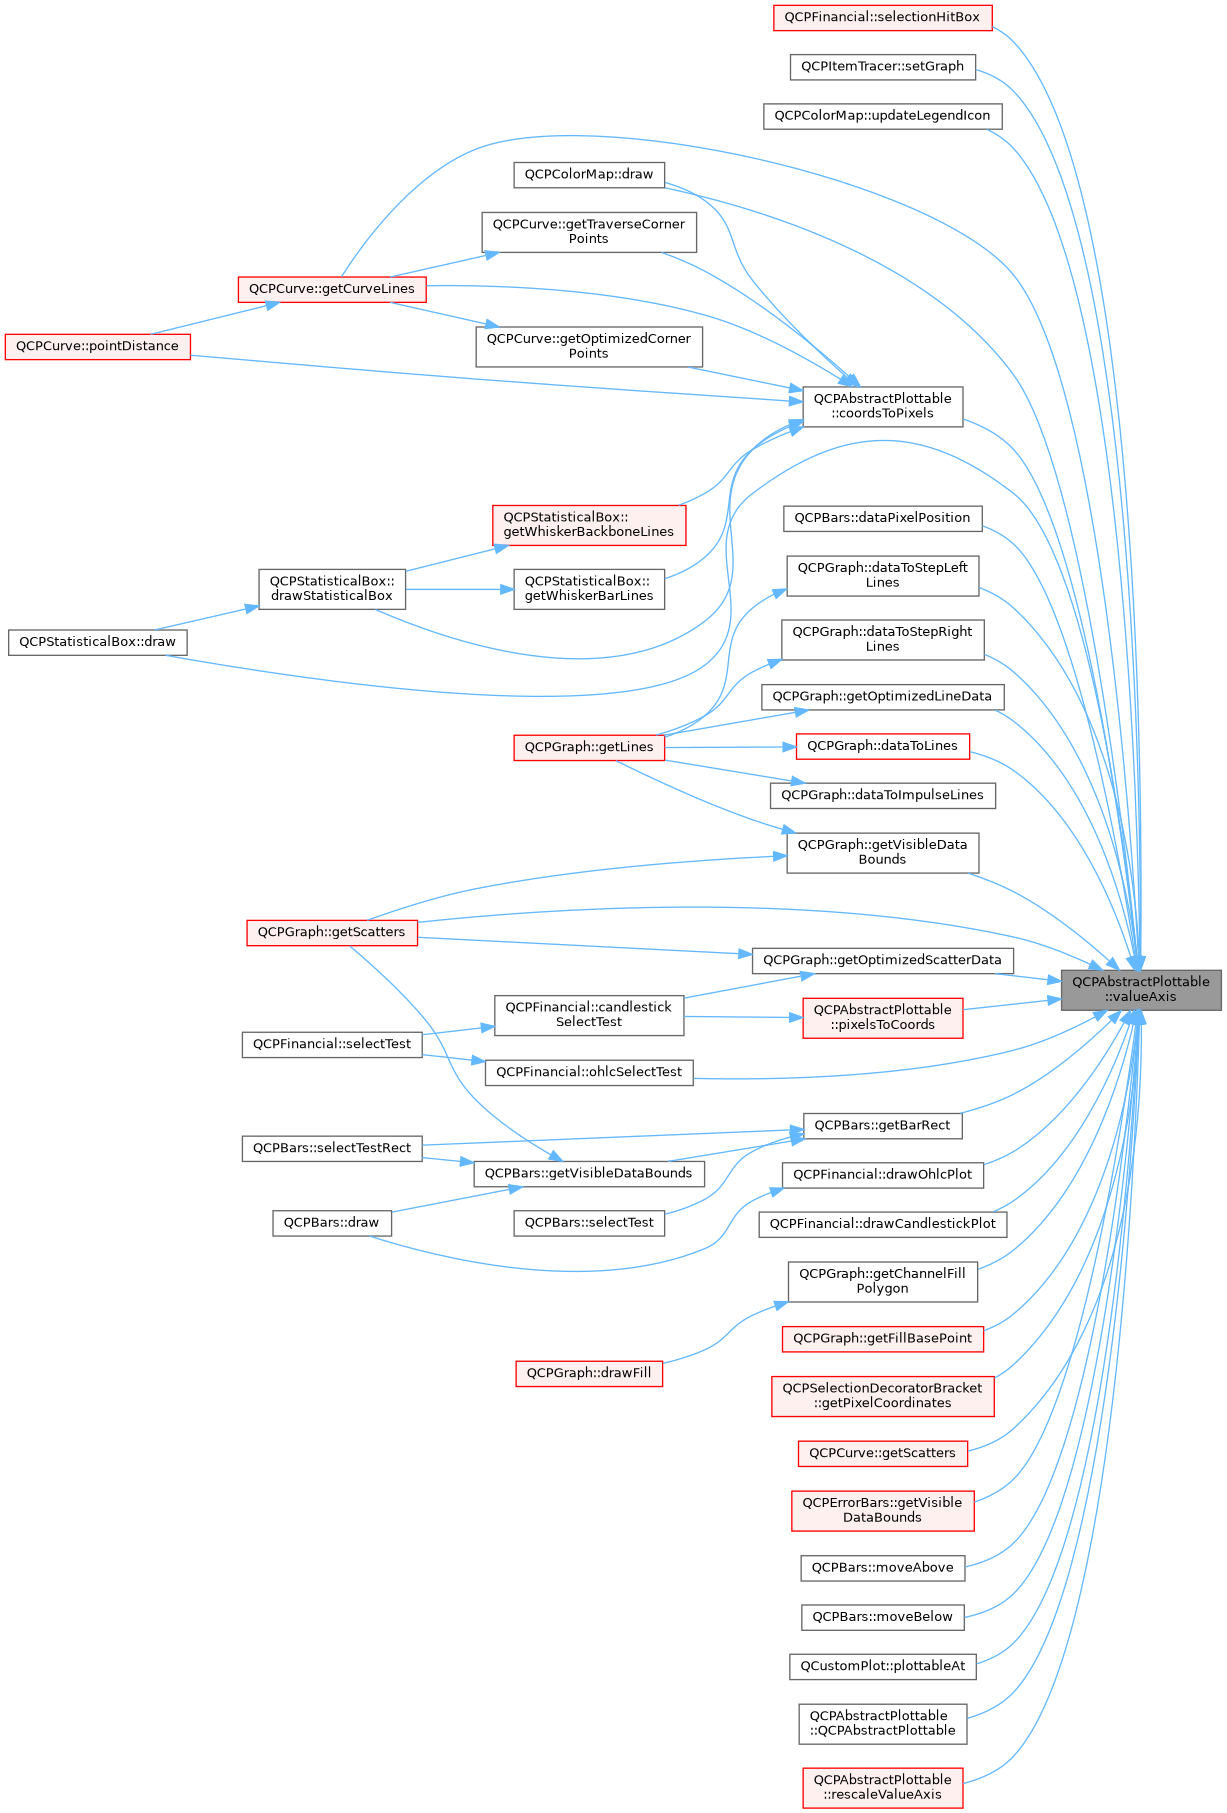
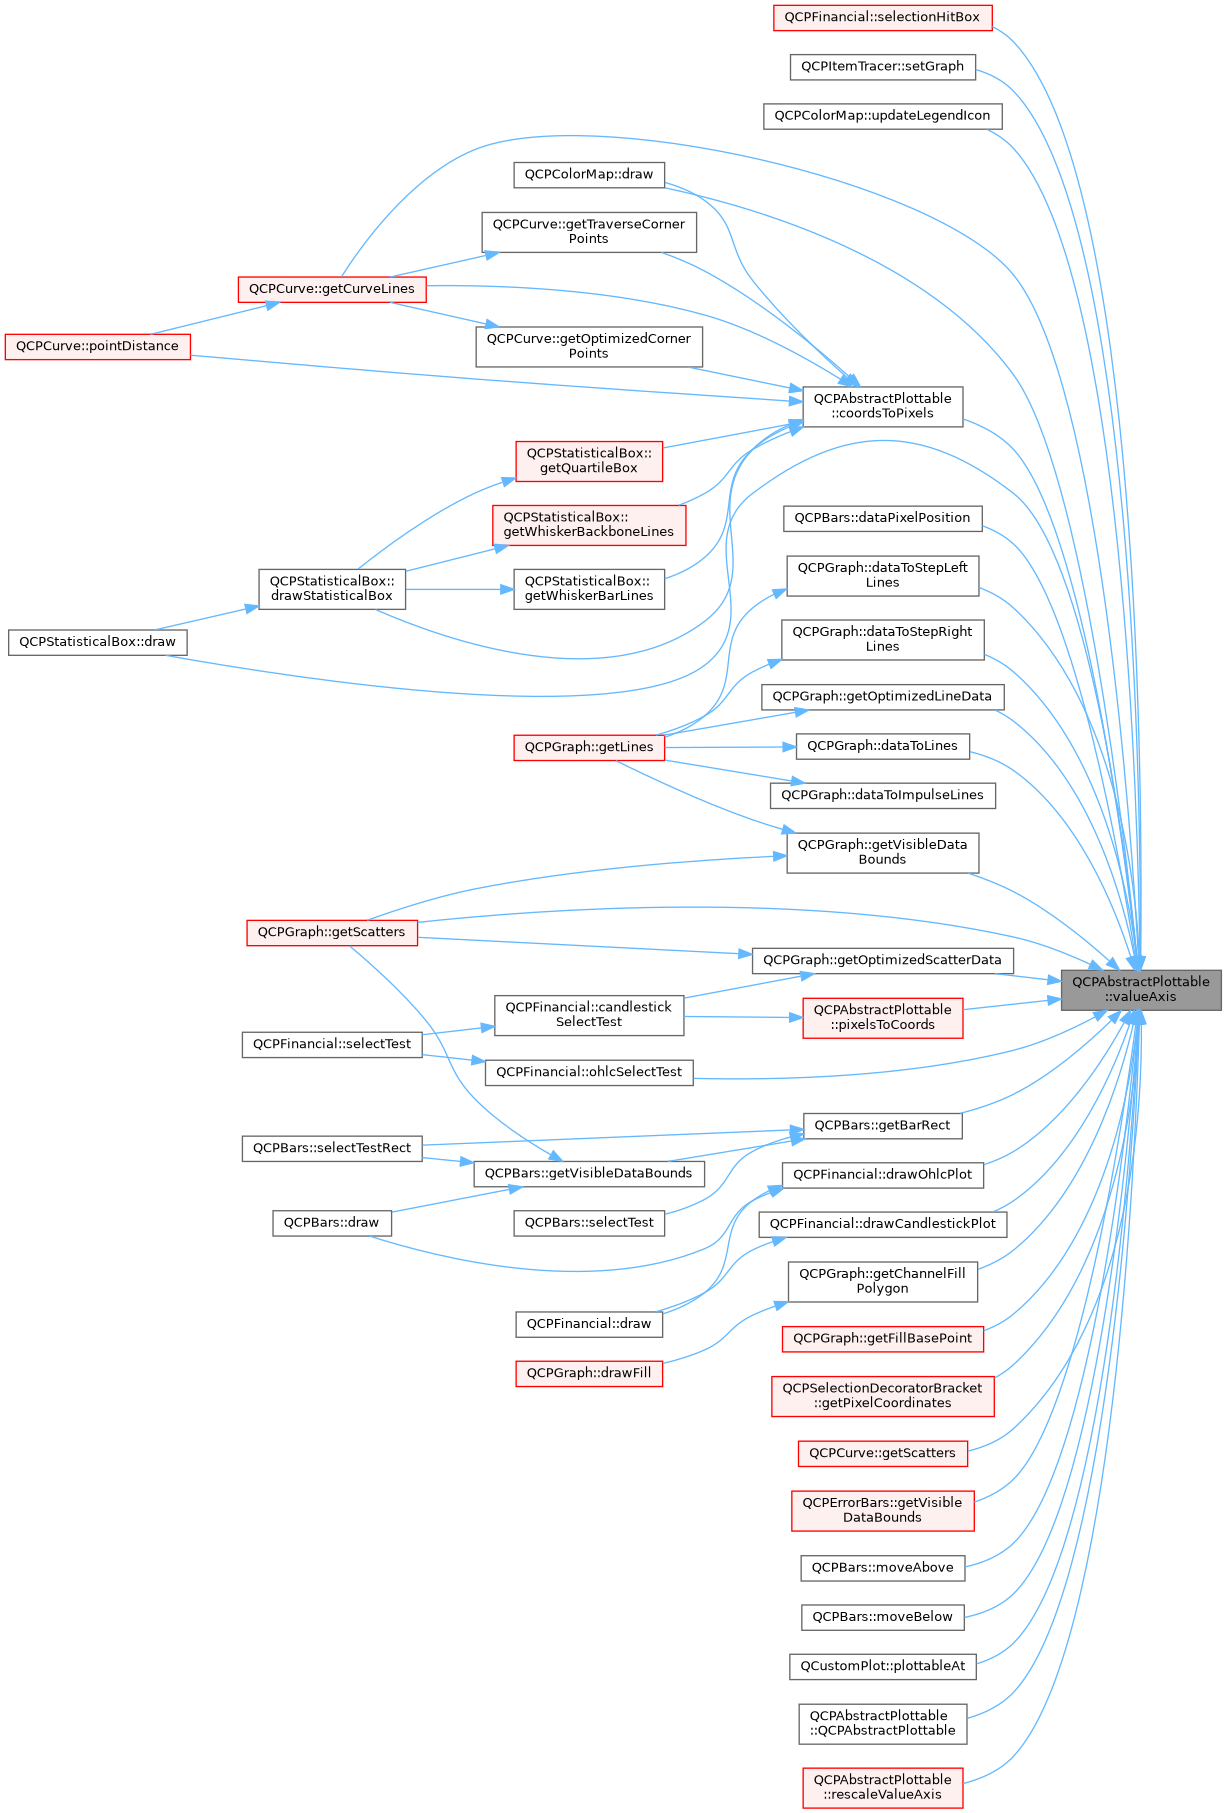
none -> (589, 462)
(883, 747) -> (883, 747)
none -> (589, 1325)
